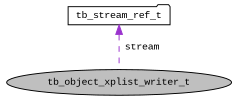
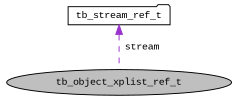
(119, 82) -> (119, 82)
